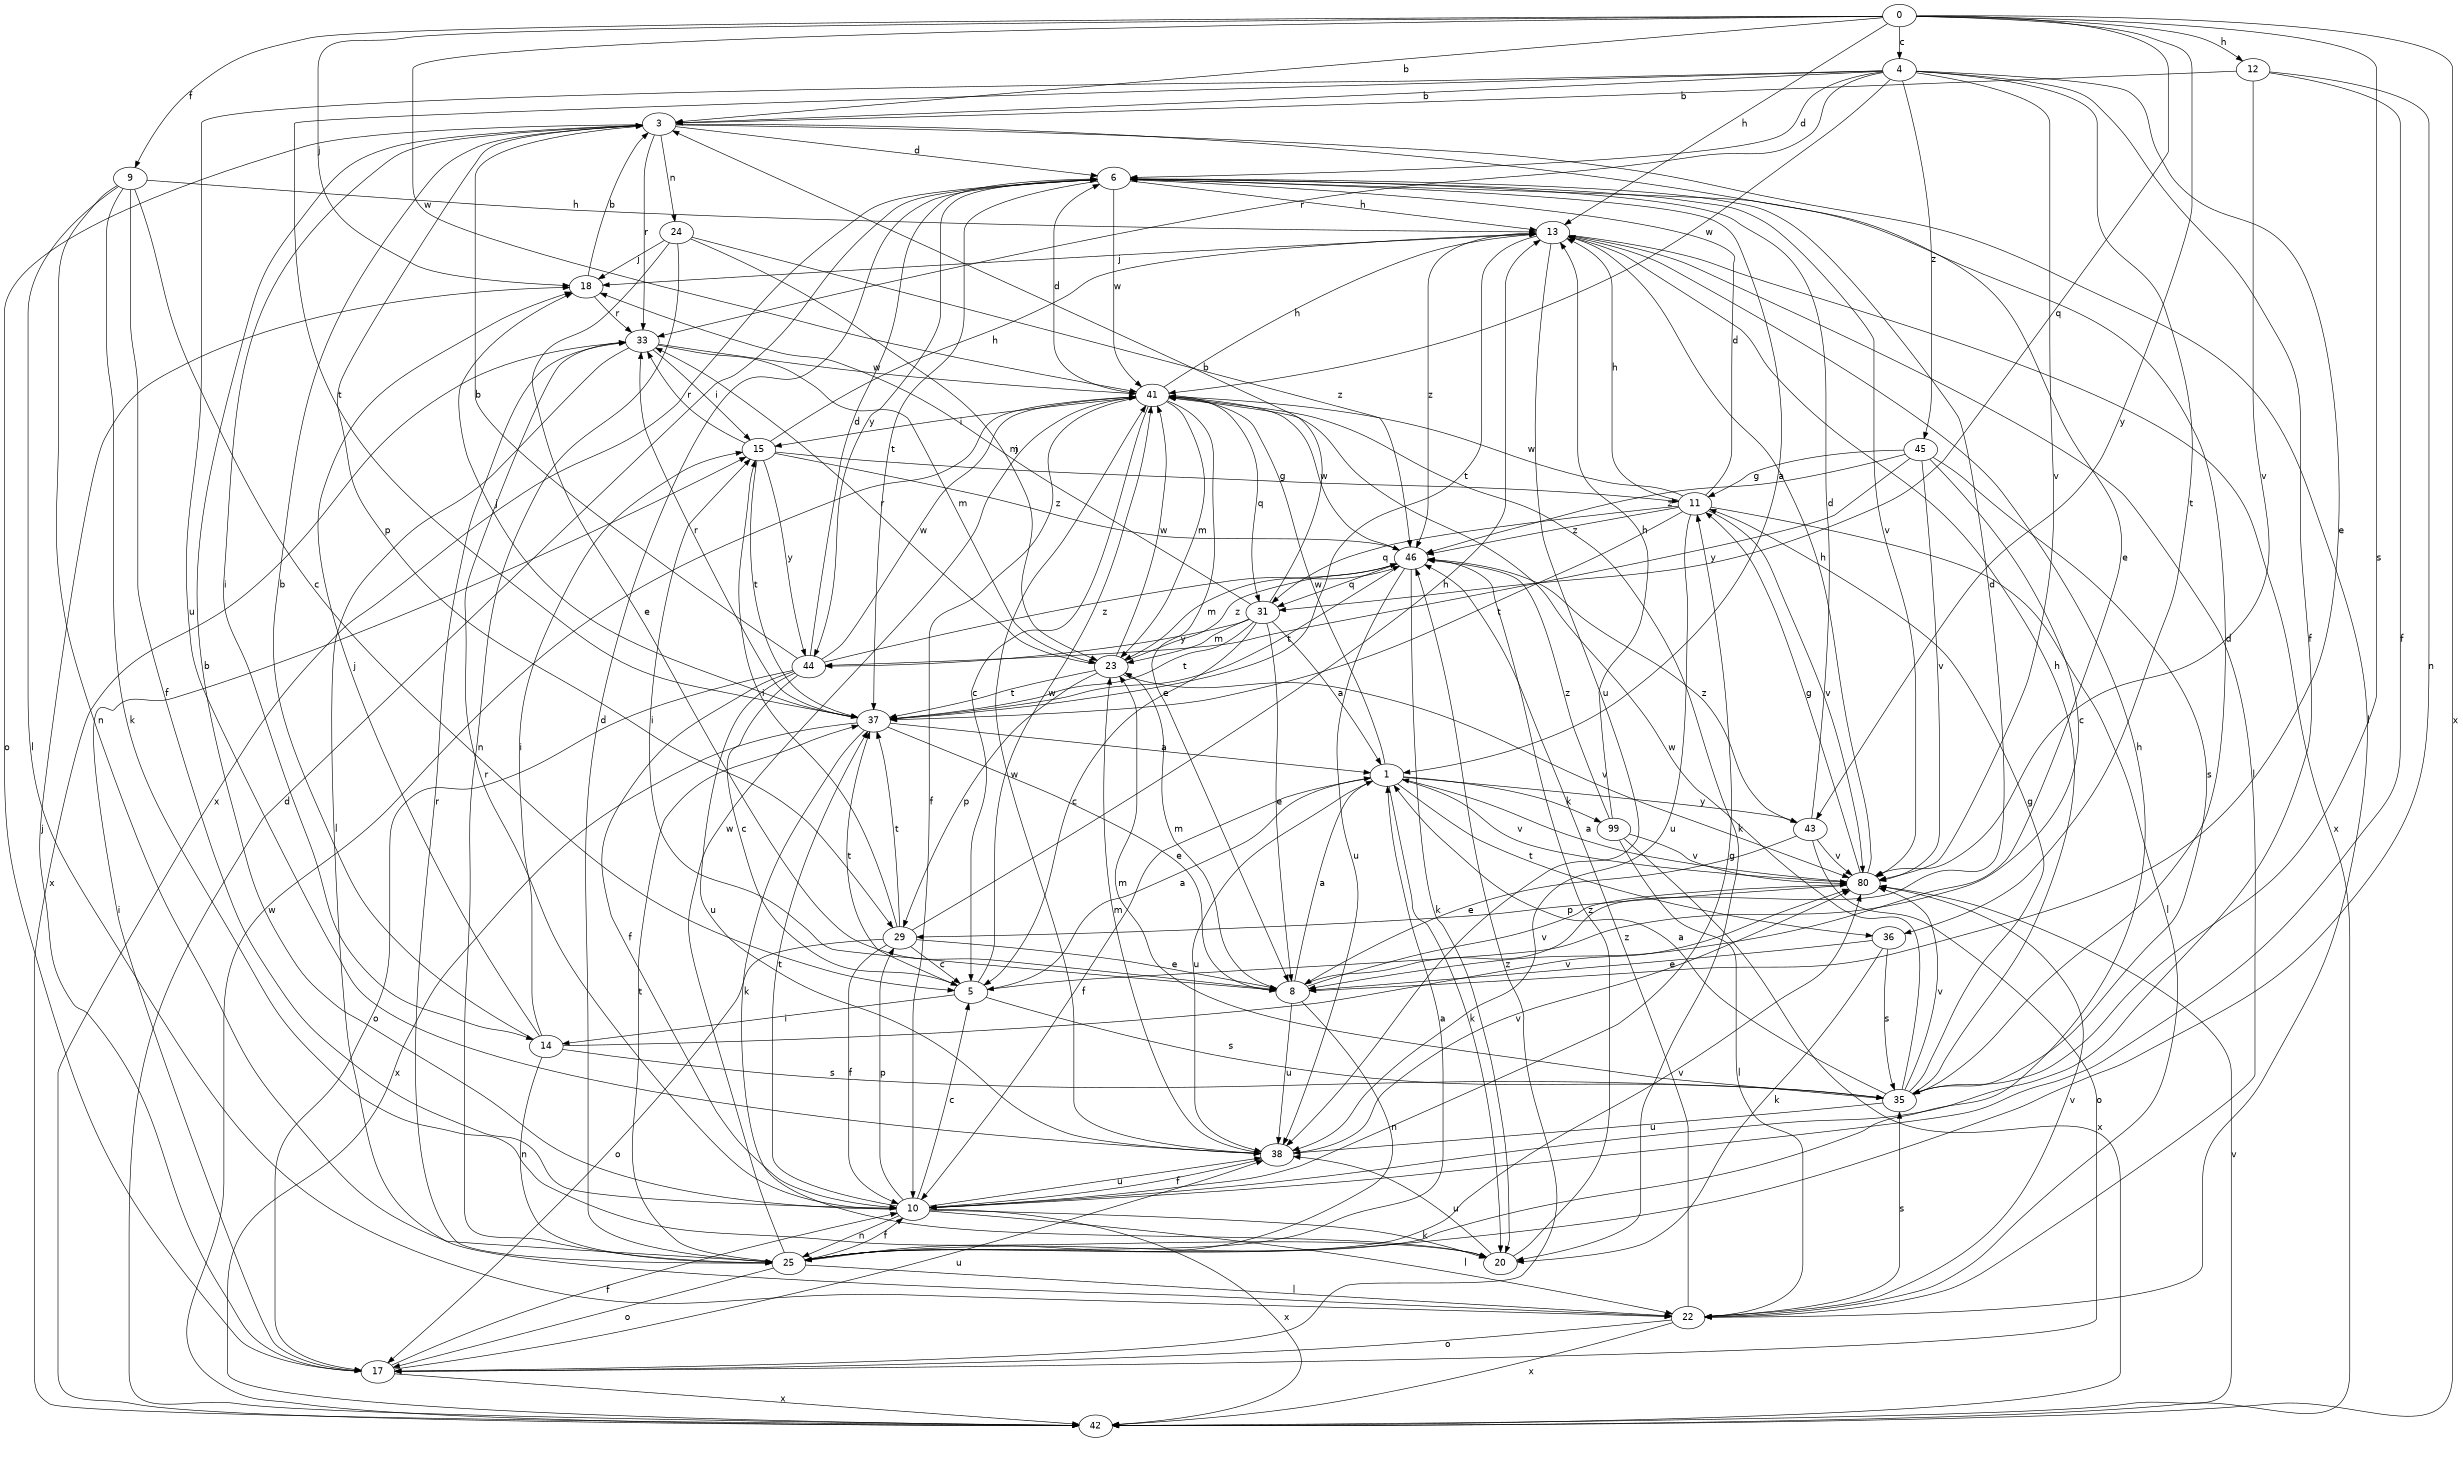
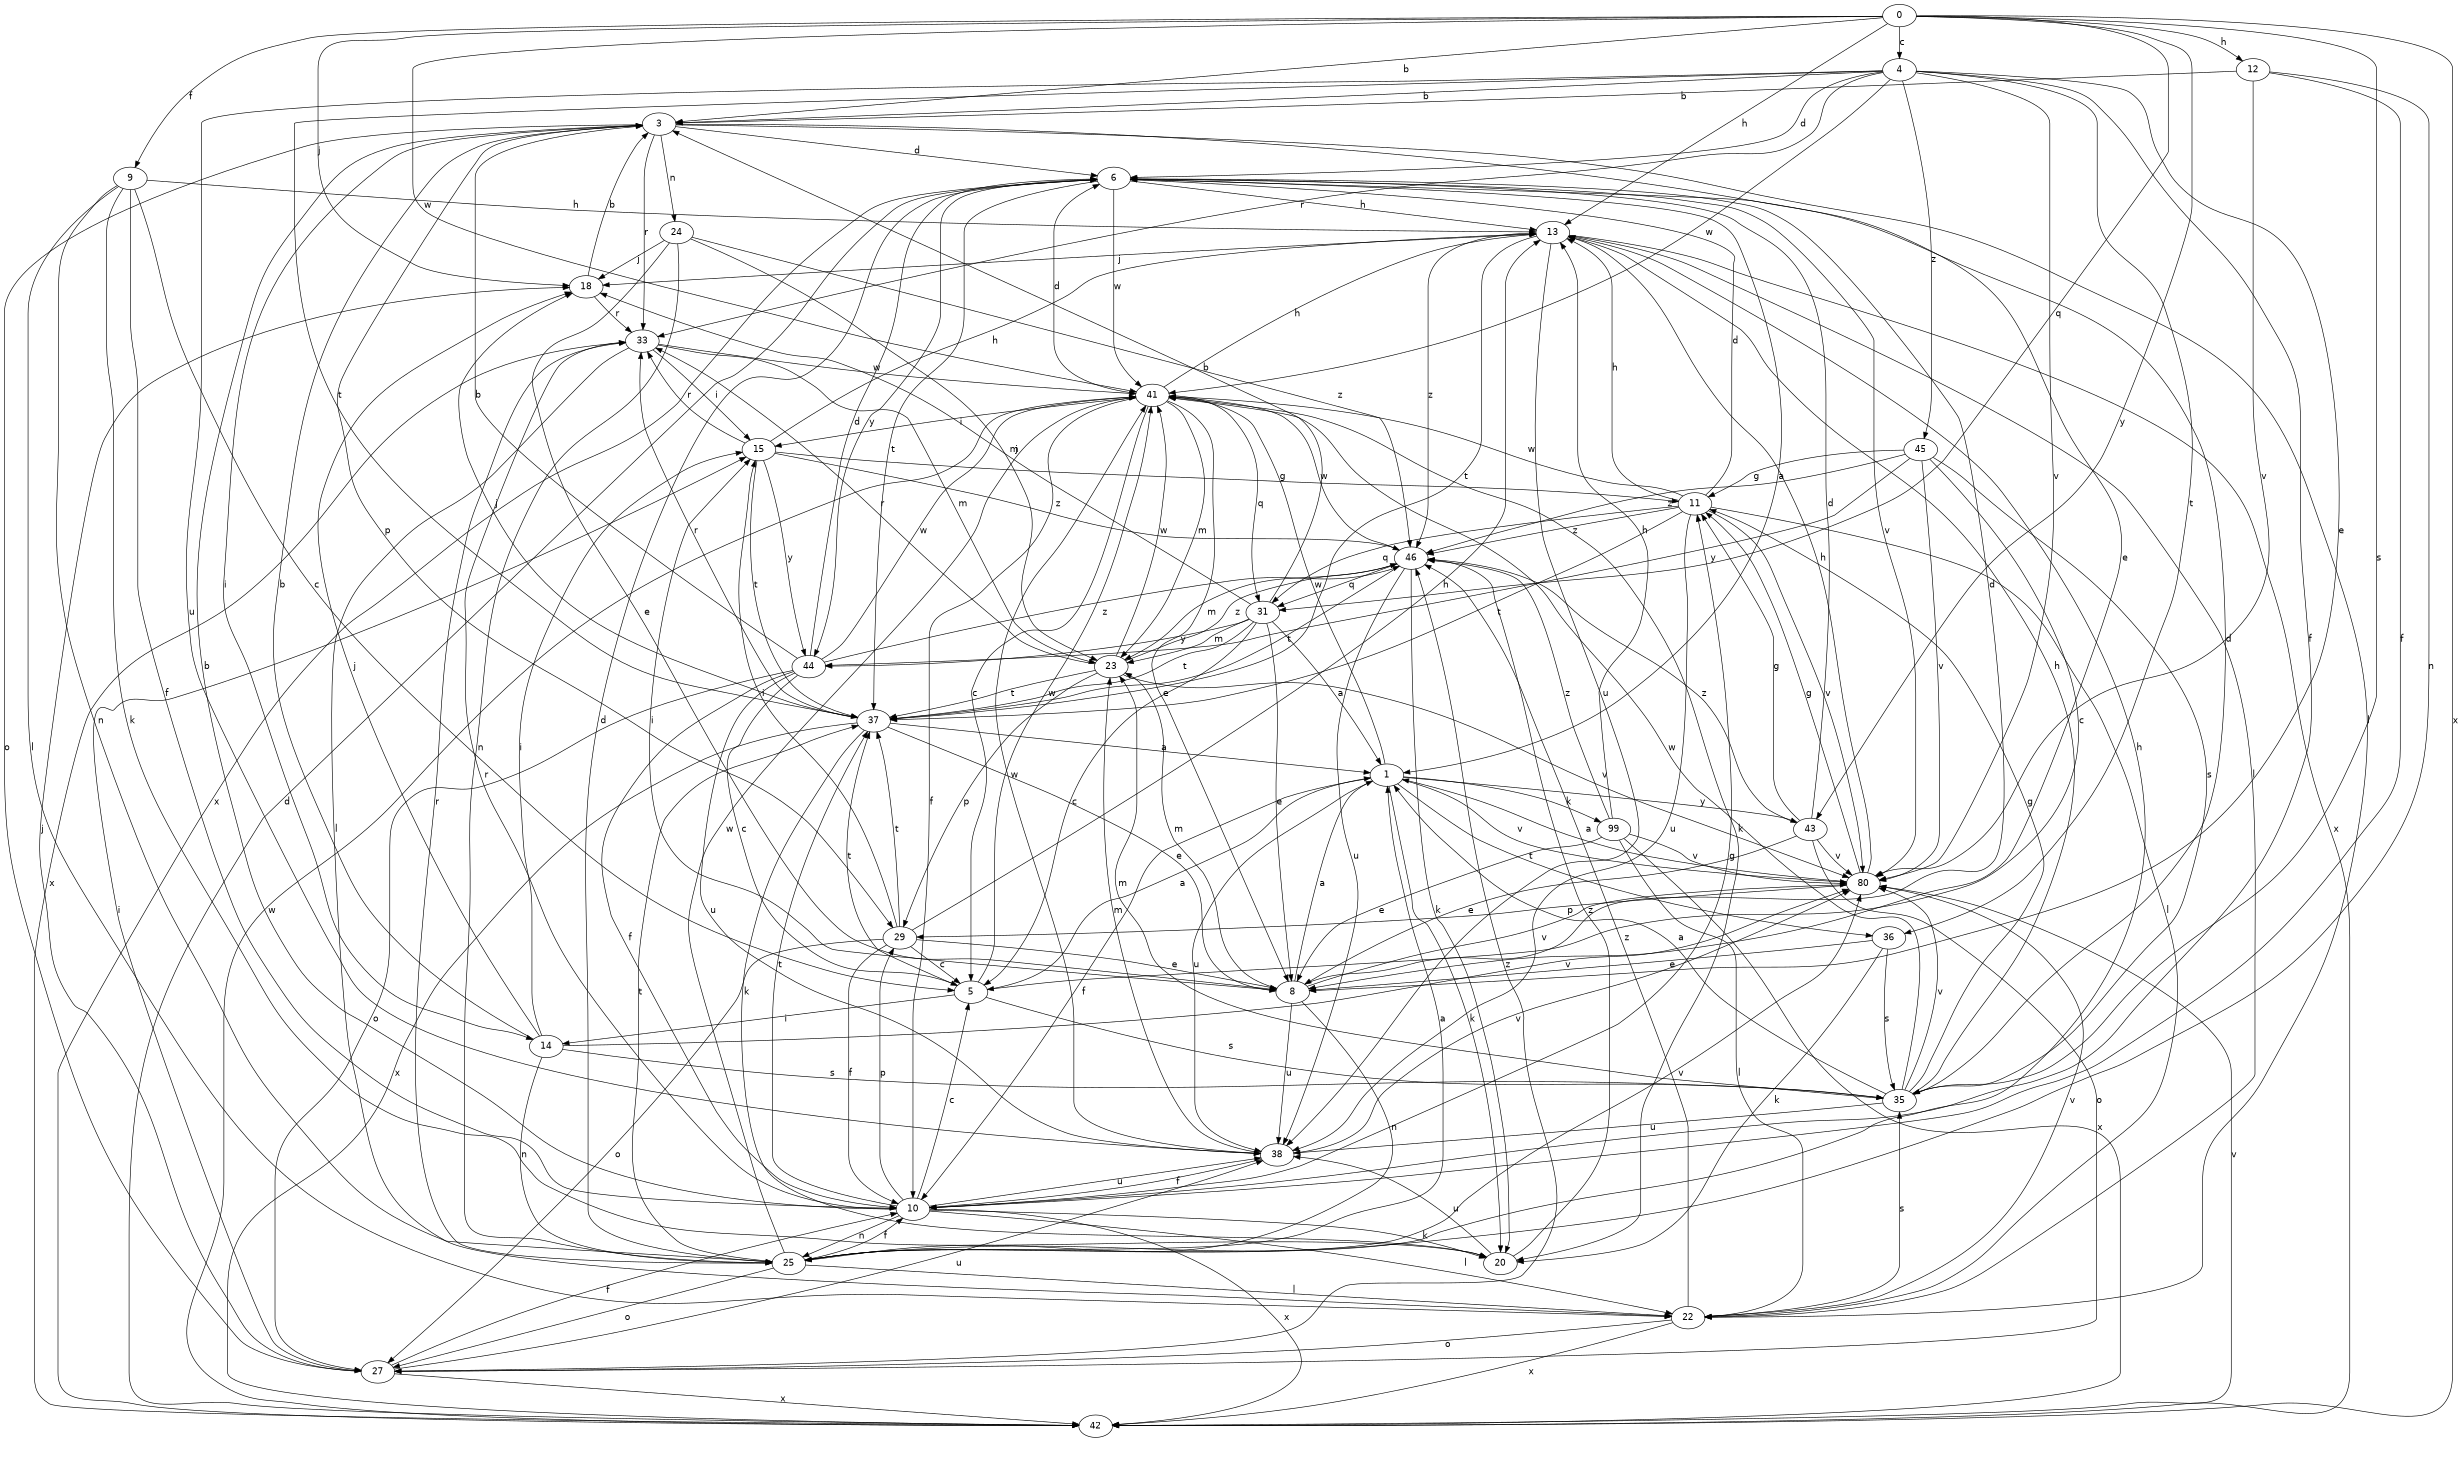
none -> (1774, 665)
none -> (1438, 884)
(378, 1372) -> (378, 1372)
